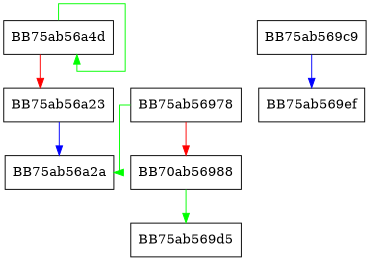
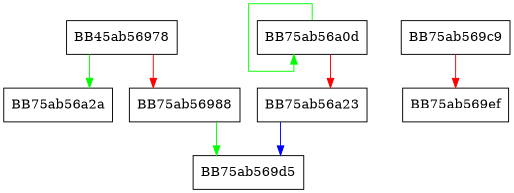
(59, 38) -> (312, 38)
(312, 66) -> (456, 66)
(186, 105) -> (122, 38)
(59, 134) -> (281, 134)
(186, 172) -> (185, 105)
